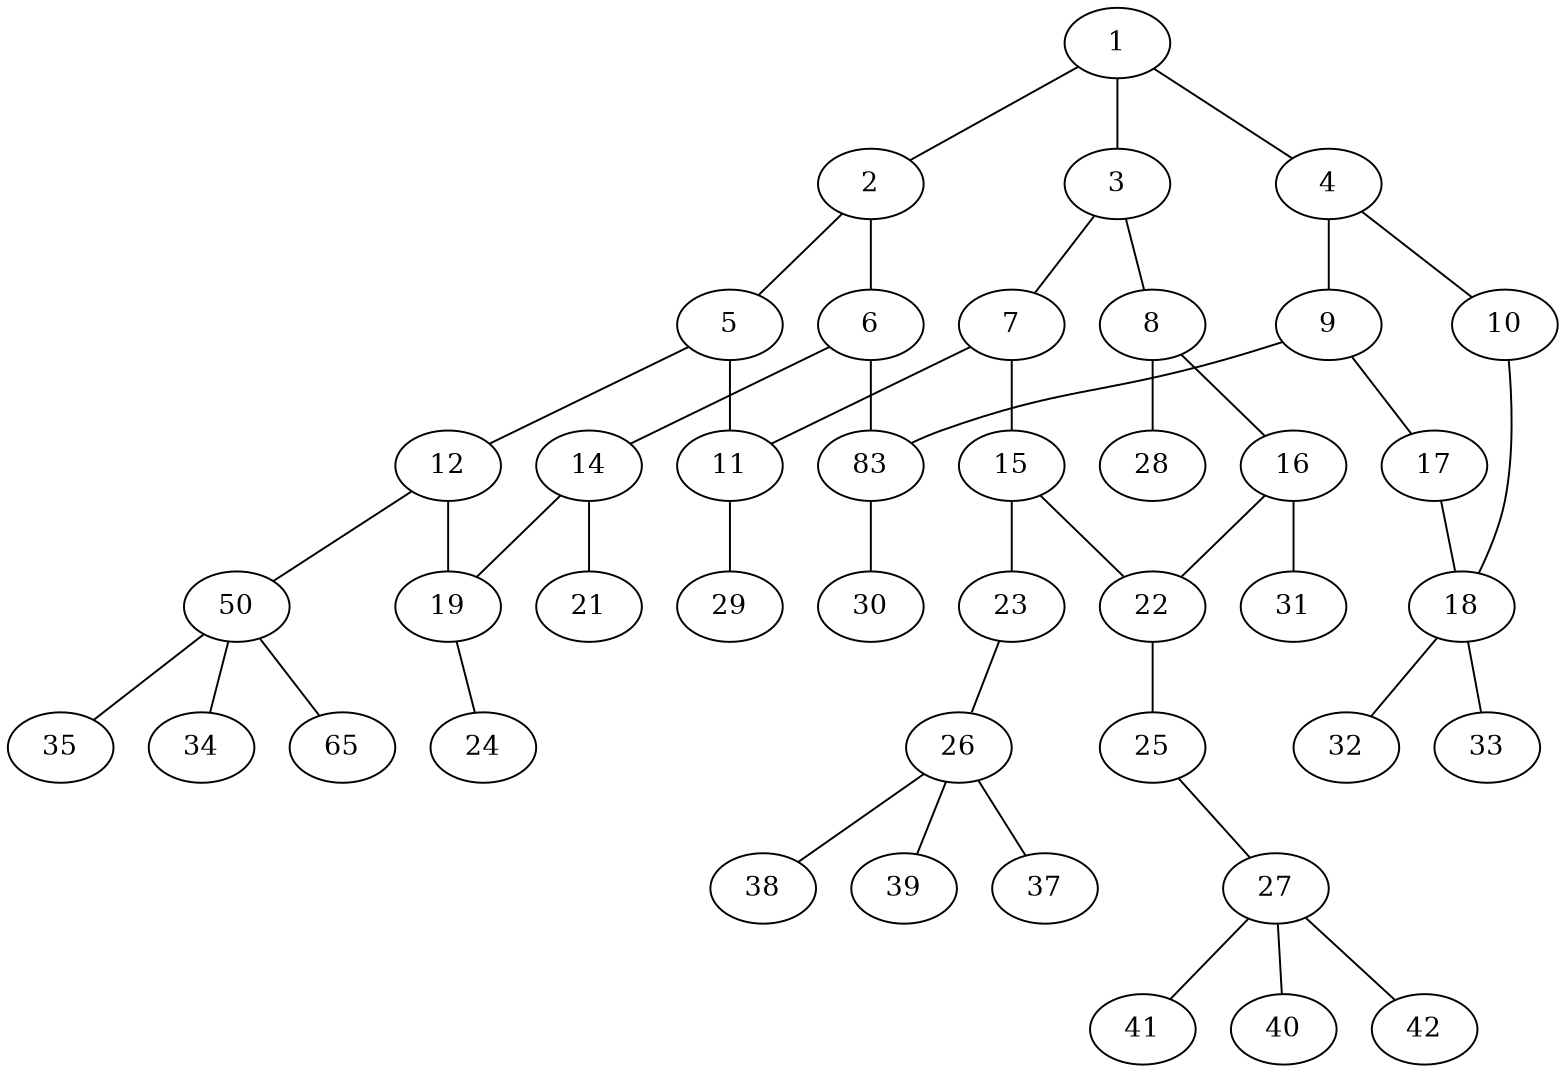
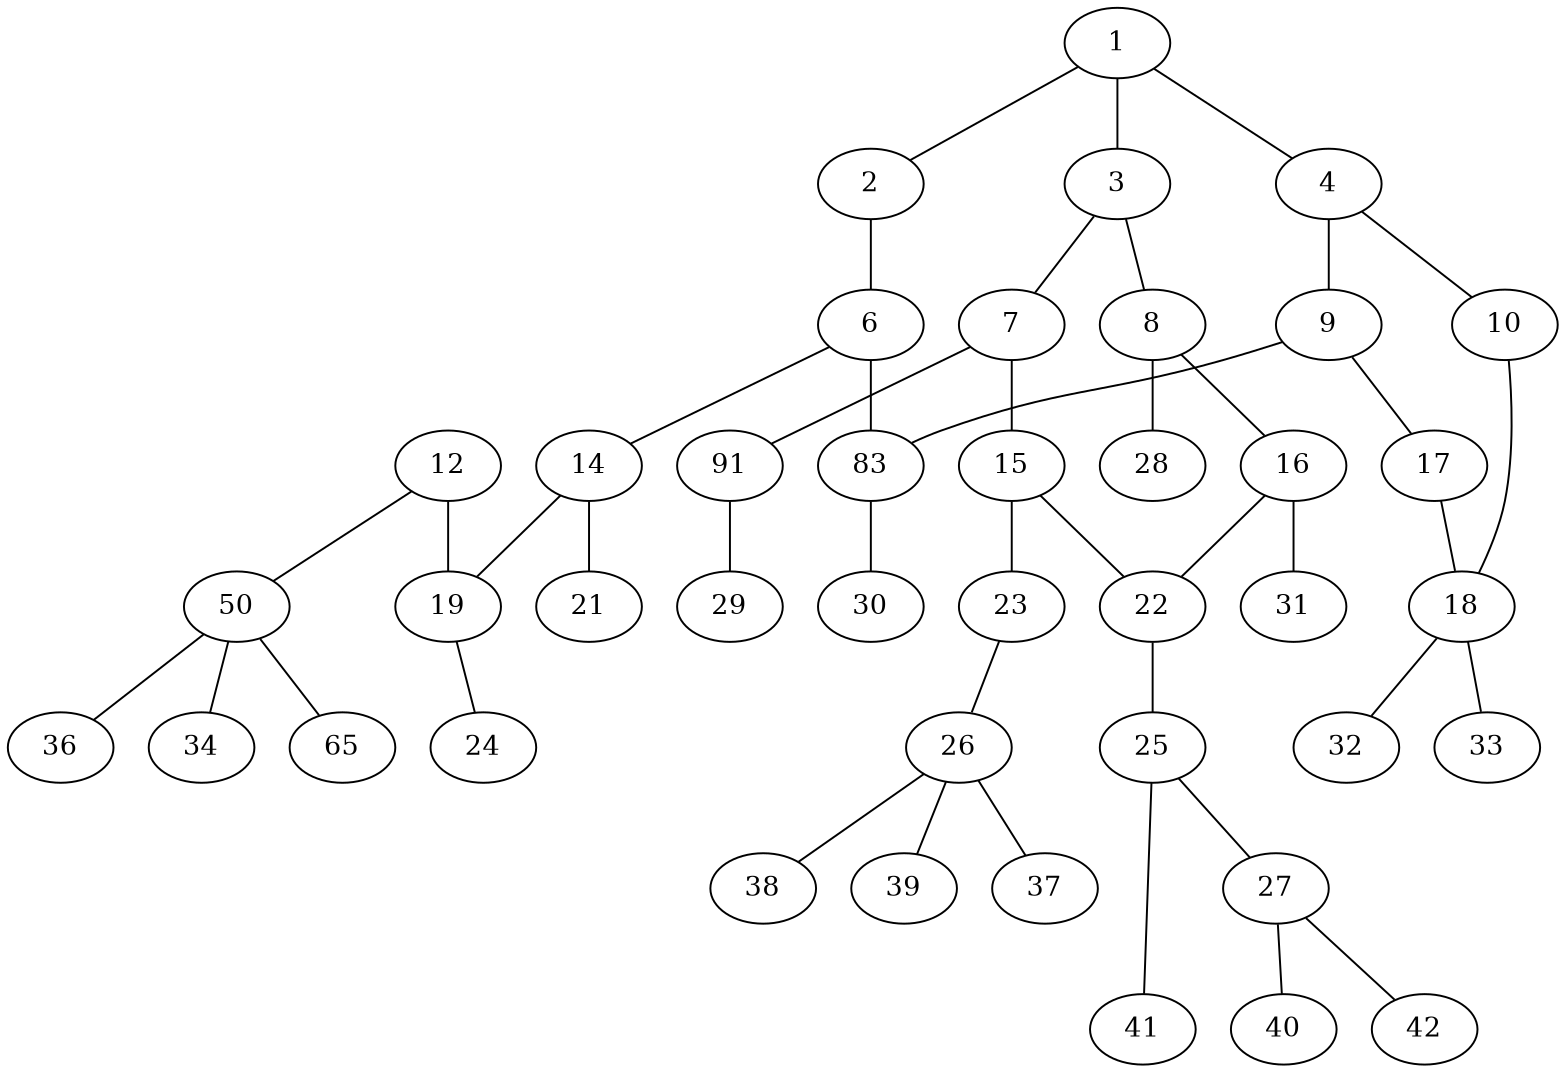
(730, 325) -> none
(730, 466) -> (730, 466)
(61, 748) -> (61, 748)
(1209, 959) -> (1148, 888)
